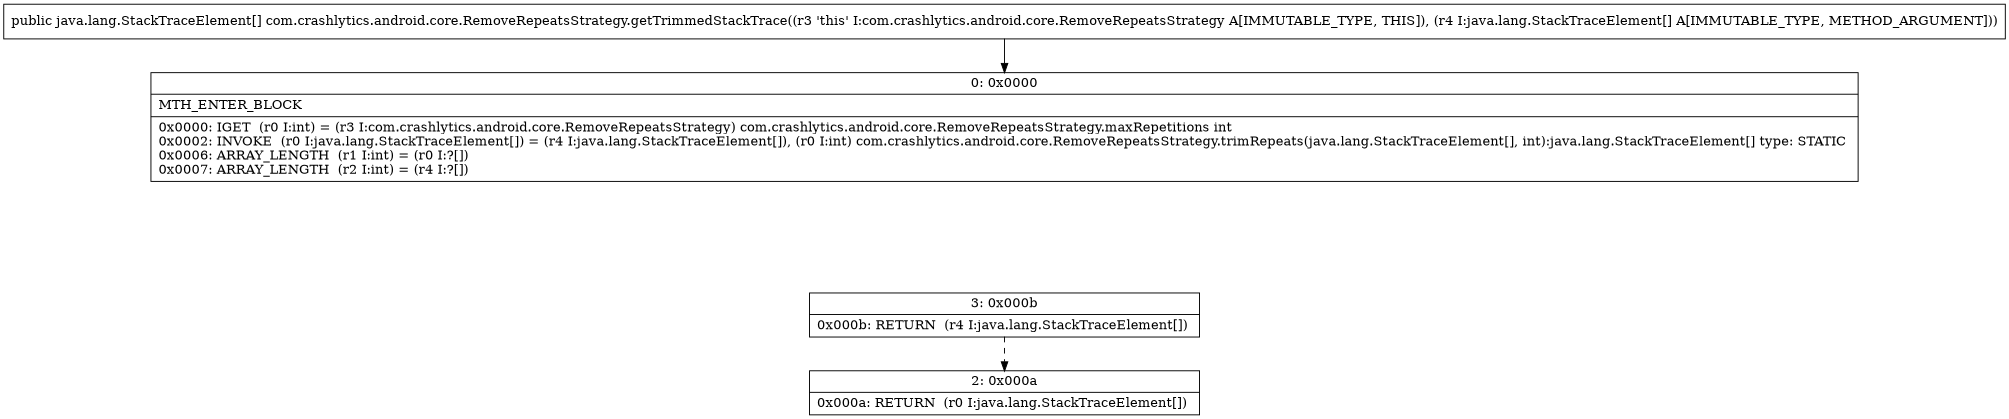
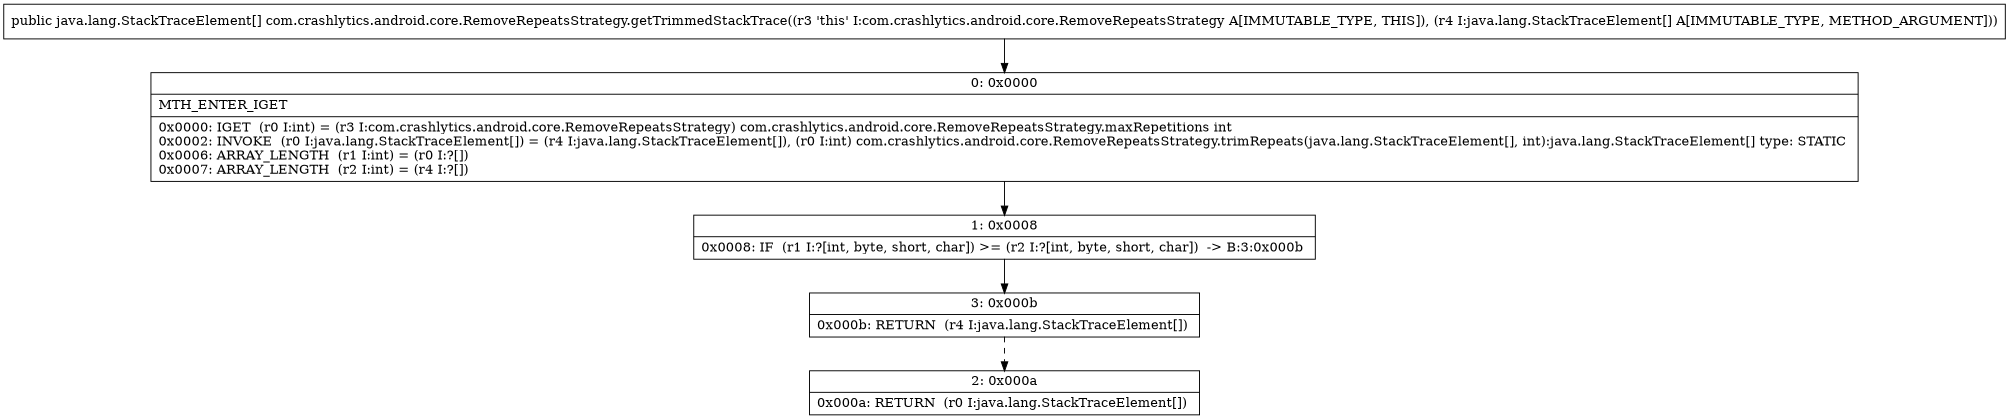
(231, 105) -> (223, 105)
none -> (1005, 237)
